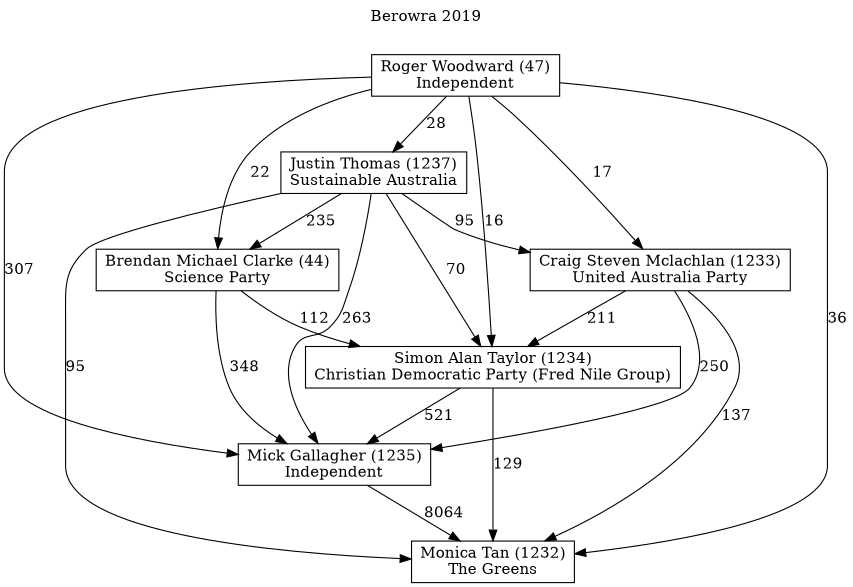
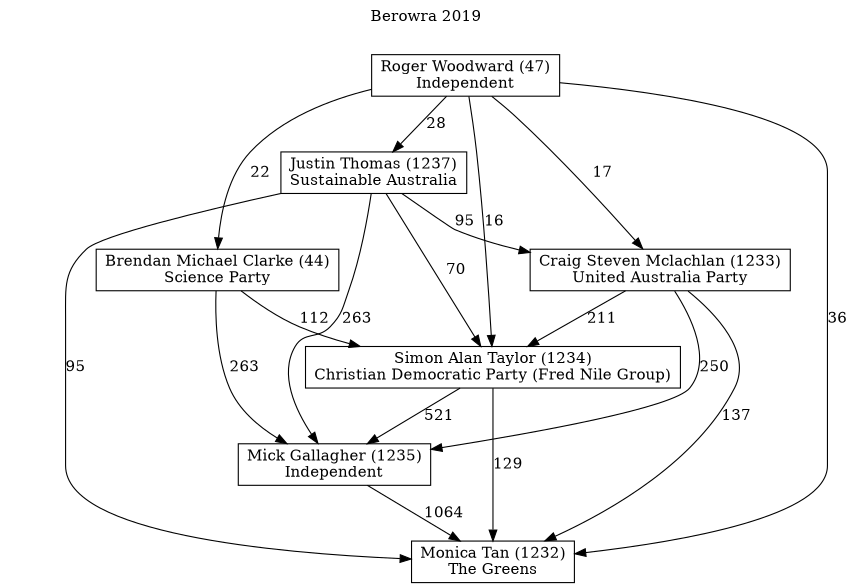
(4, 196) -> none
(300, 218) -> none
(245, 367) -> (245, 367)
(444, 513) -> (444, 513)
